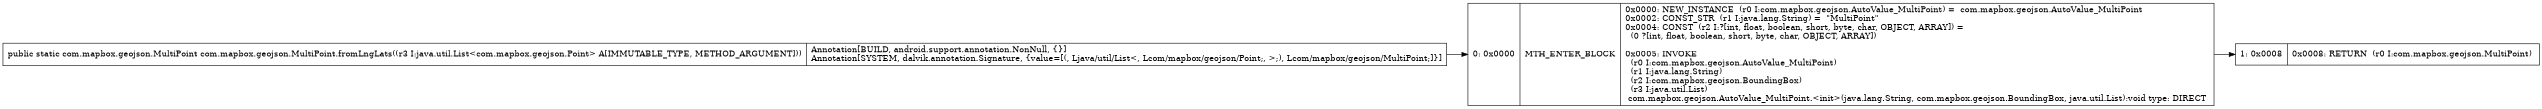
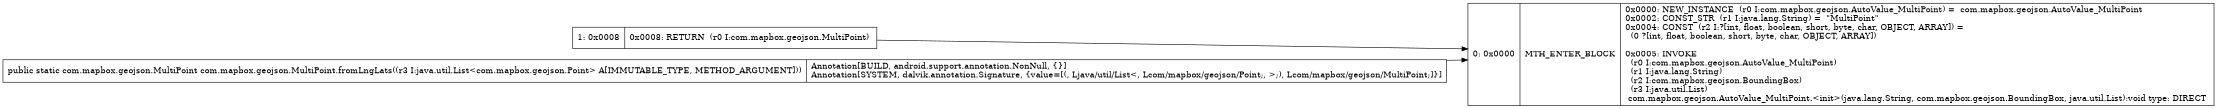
(2222, 54) -> (1169, 44)
